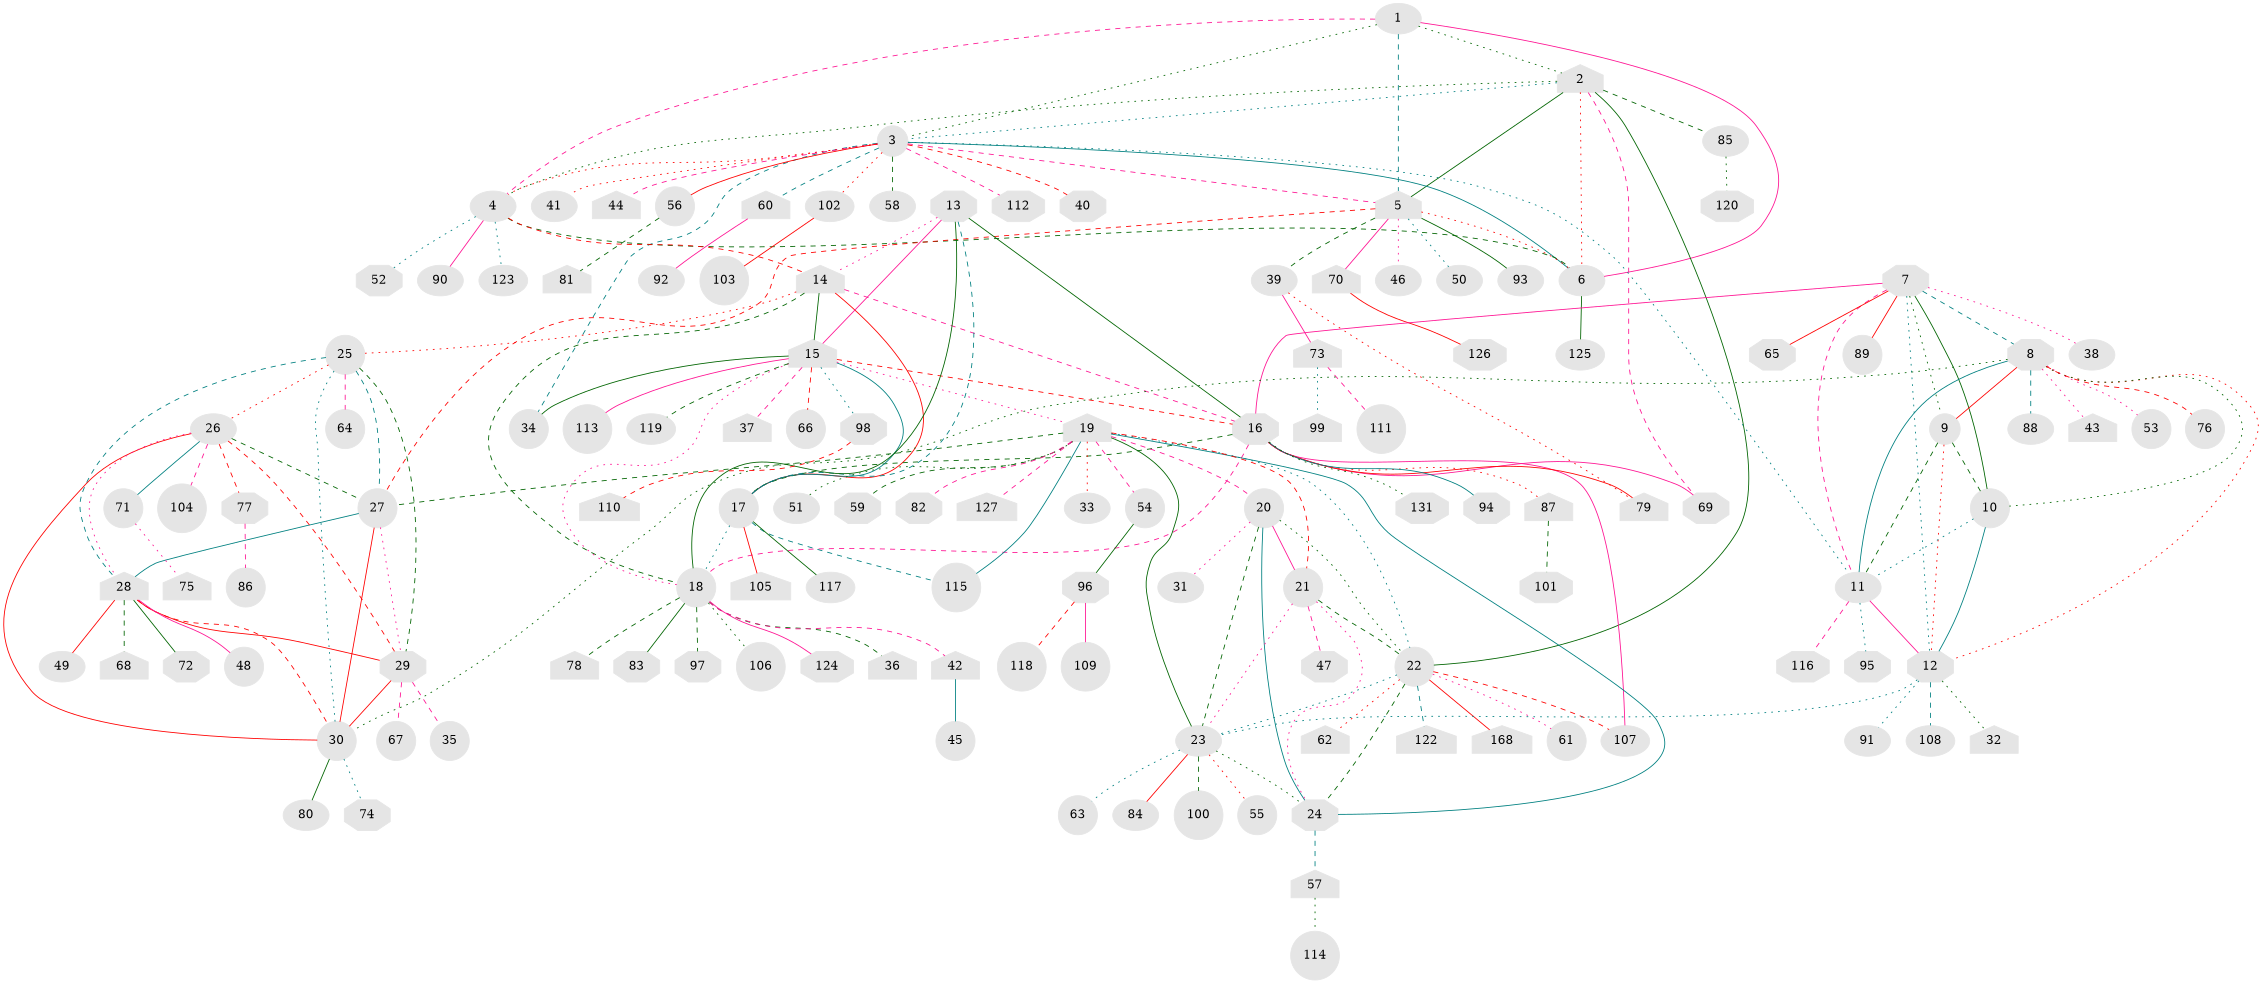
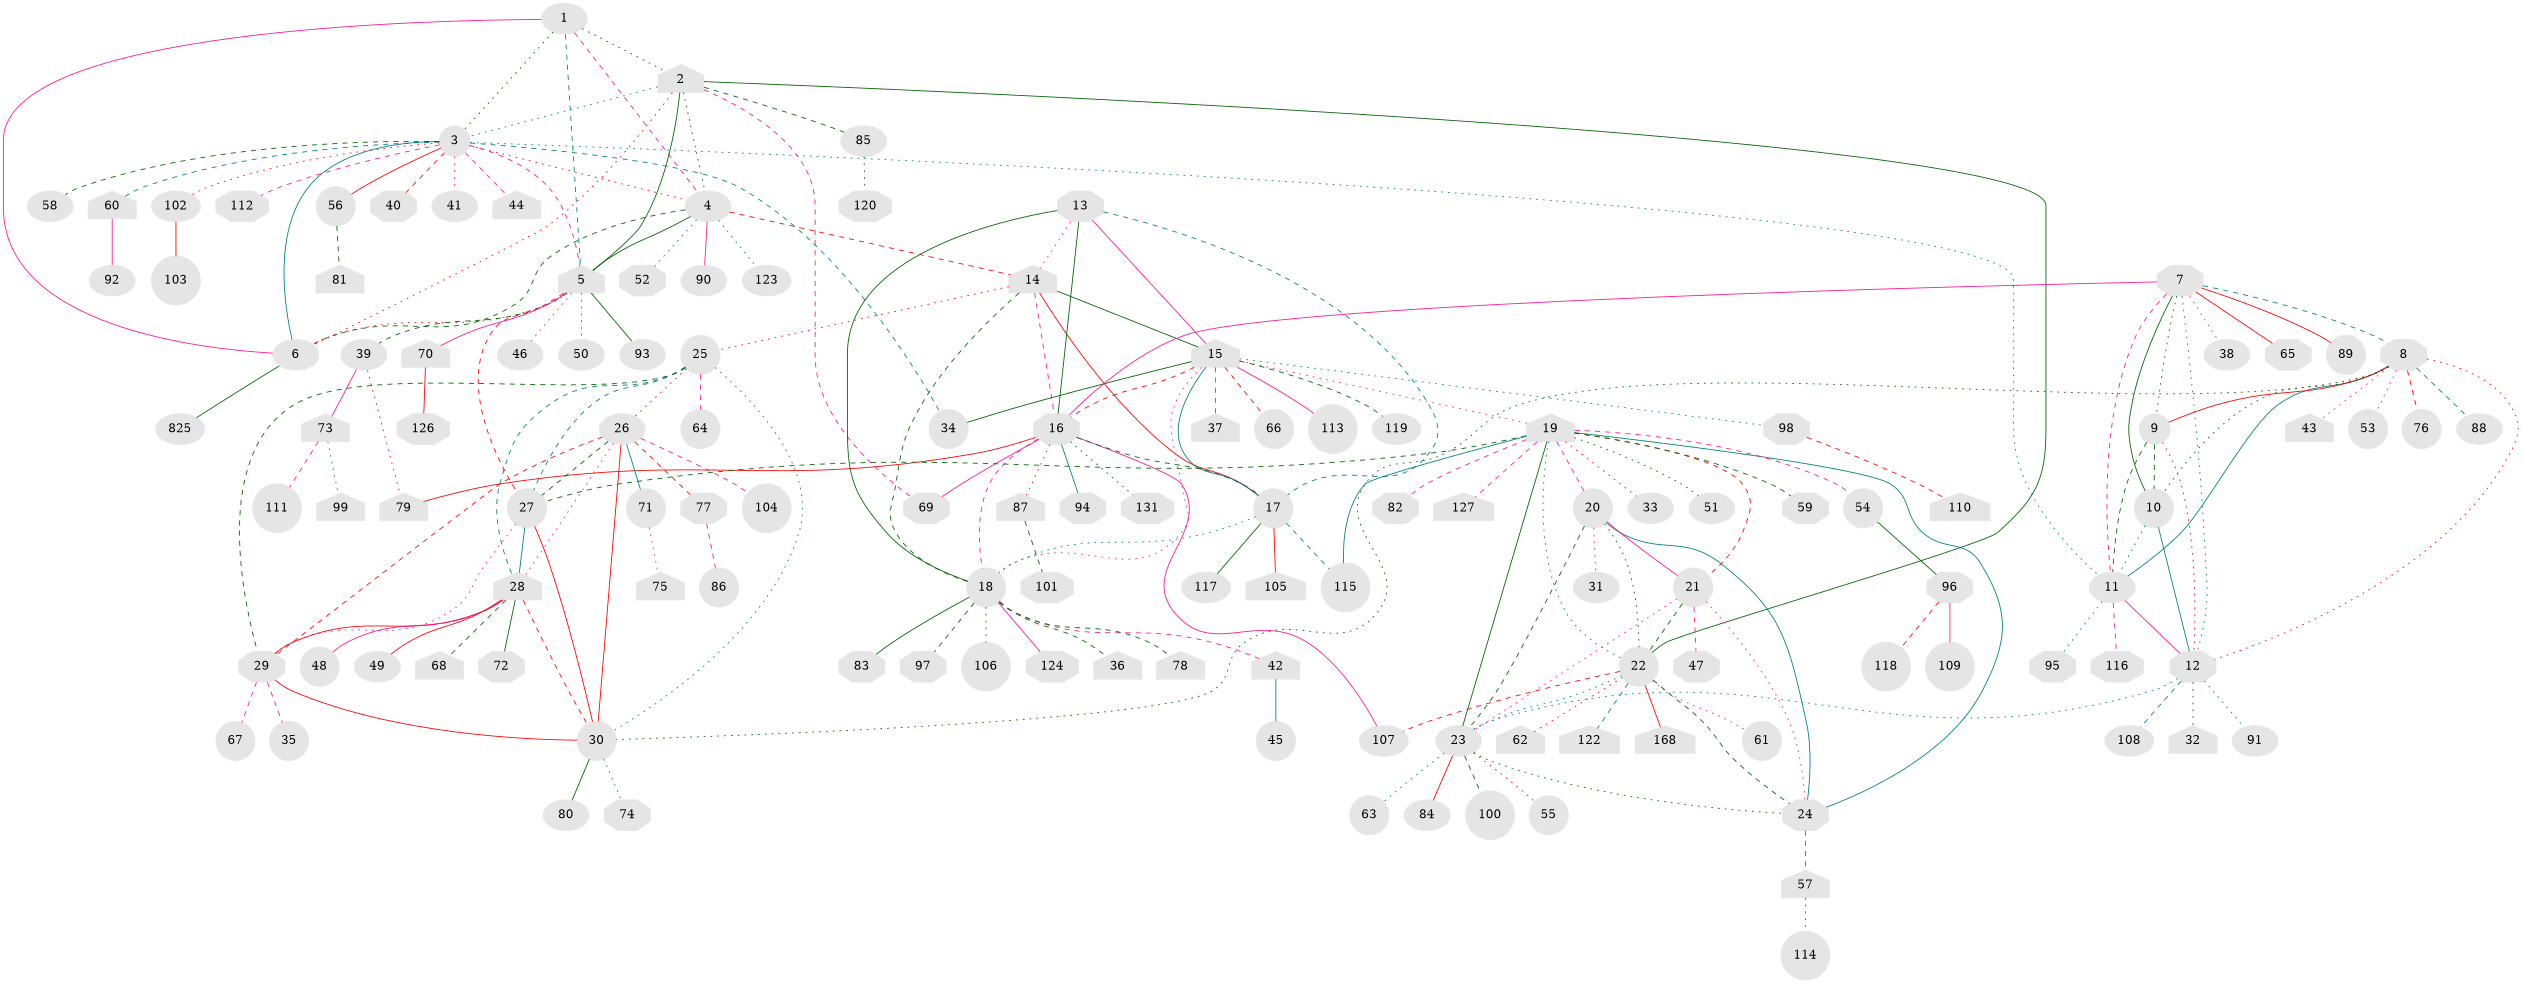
none -> (640, 241)
(1580, 355) -> (180, 429)
